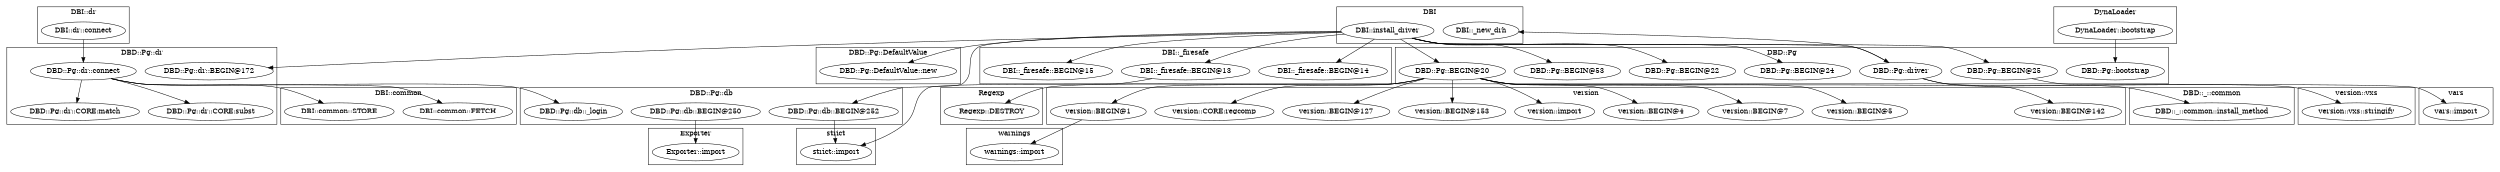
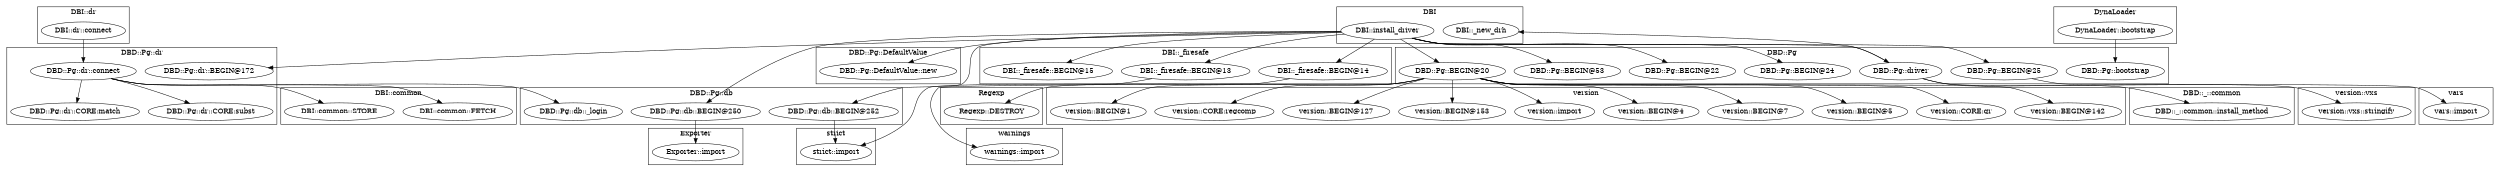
none -> (1019, 35)
none -> (1961, 112)
(1057, 131) -> (1074, 85)
